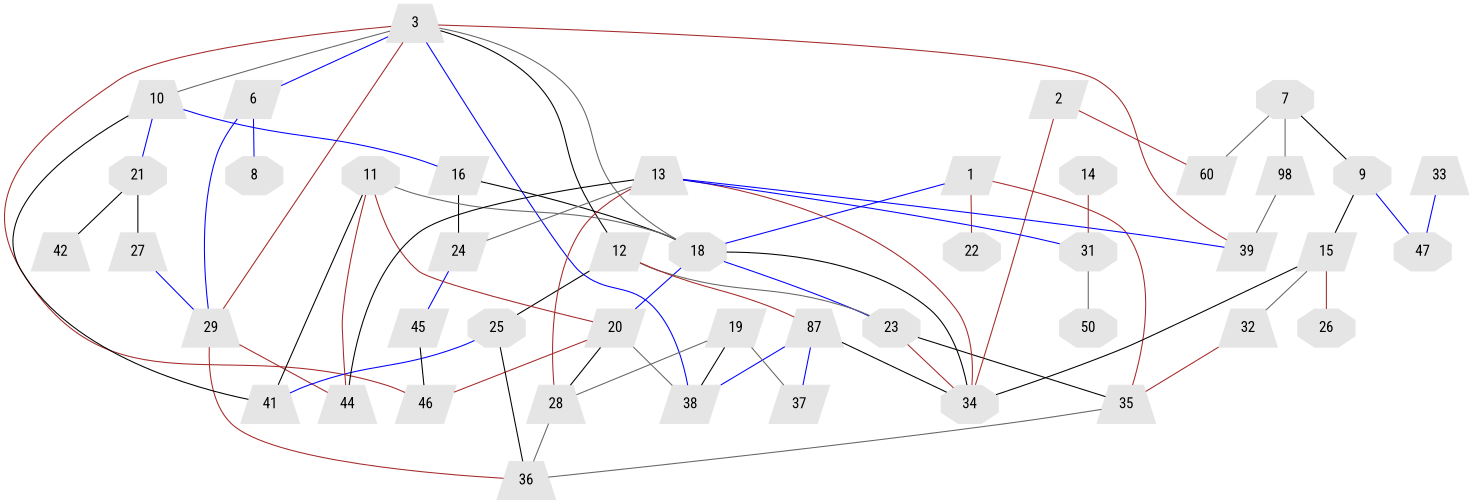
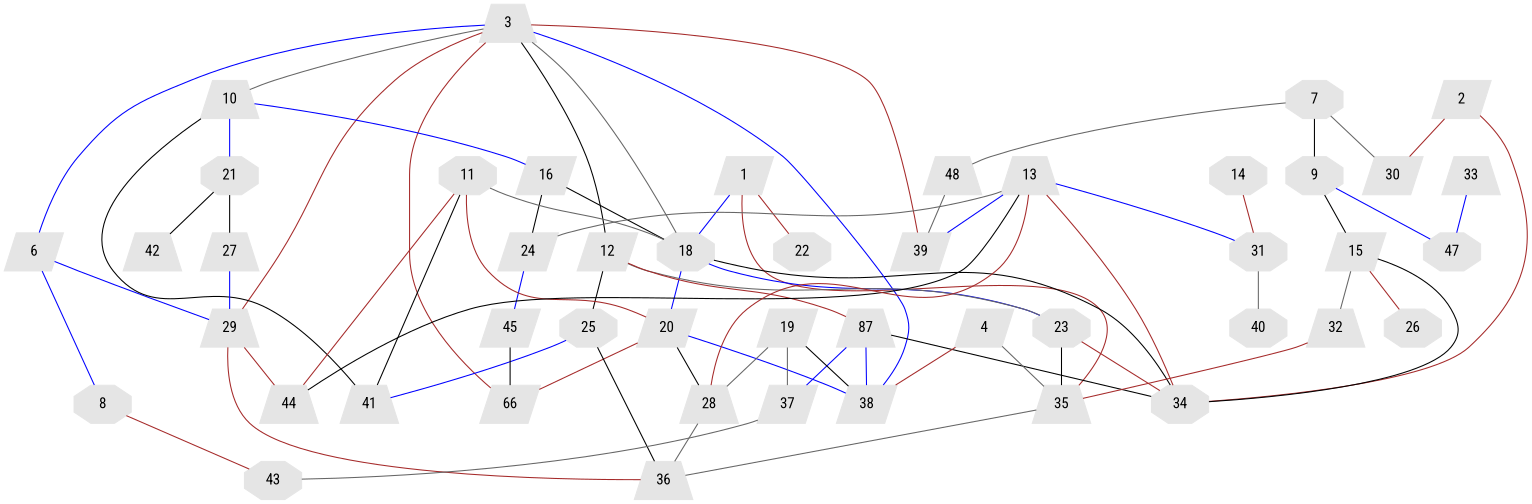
(1207, 176) -> (1393, 176)
(1285, 176) -> (952, 176)
none -> (984, 328)
(1088, 328) -> (1258, 328)
(656, 369) -> (768, 363)
(426, 404) -> (510, 404)
none -> (273, 480)
